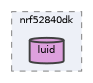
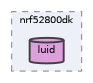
(47, 21) -> (47, 21)
